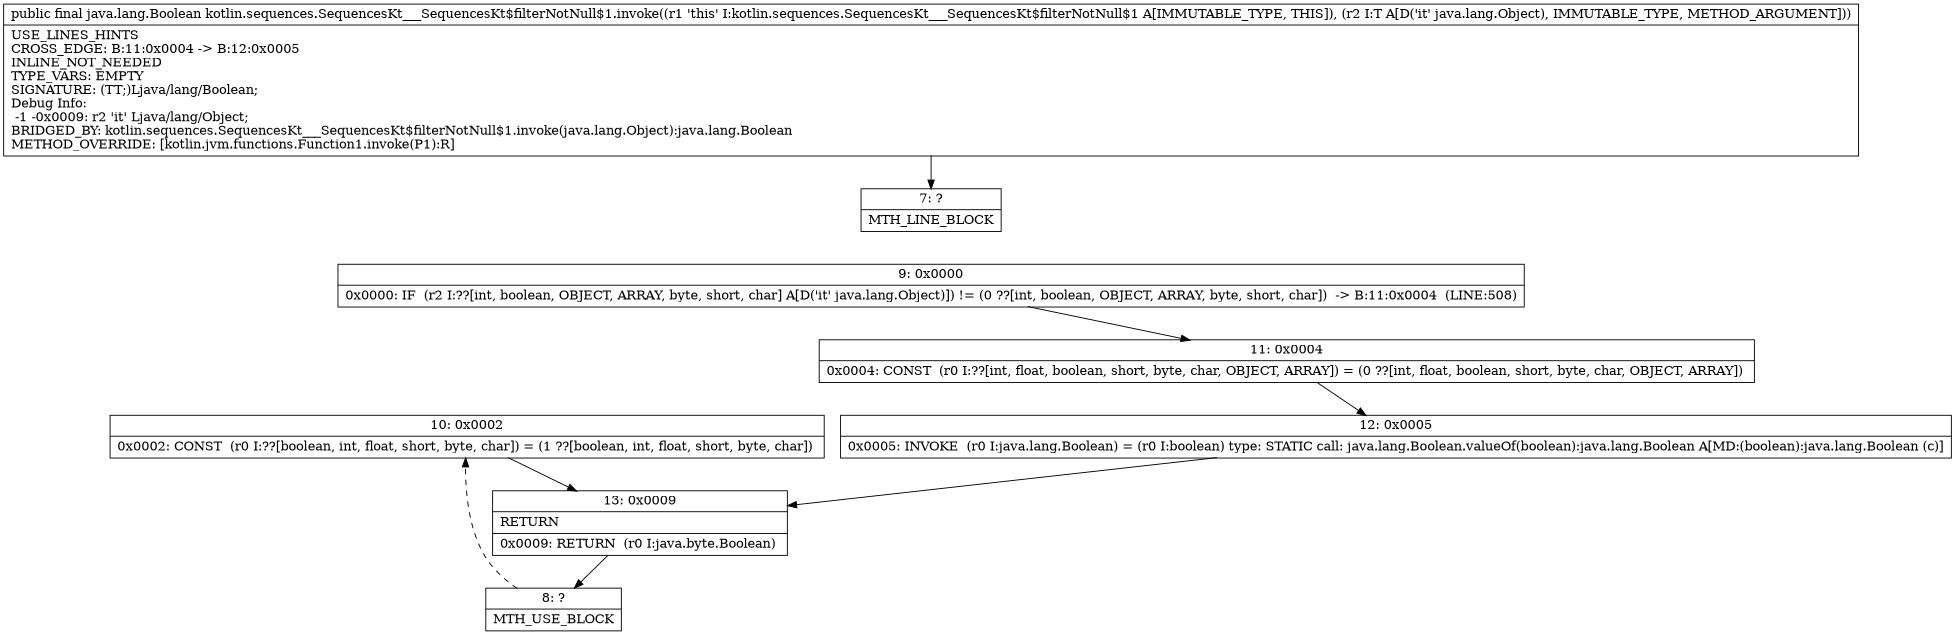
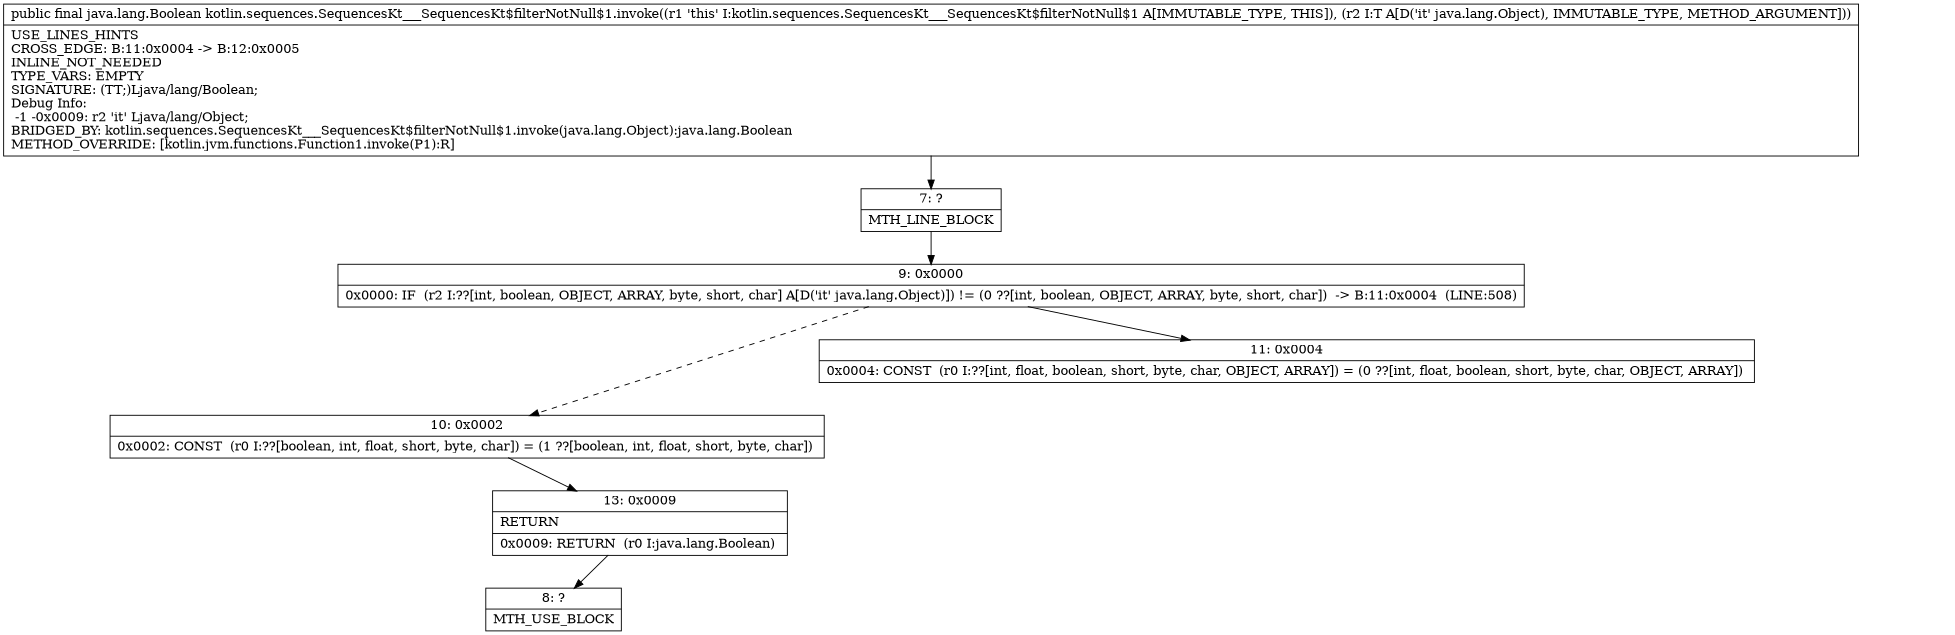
none -> (931, 243)
(1396, 437) -> none
(475, 535) -> (704, 360)
(640, 544) -> (640, 544)
